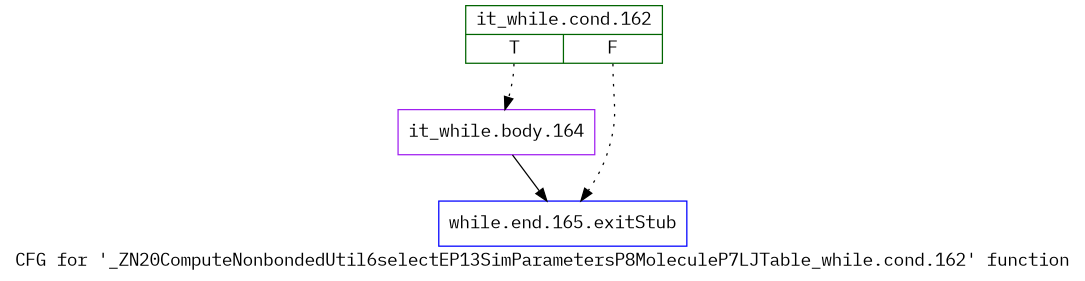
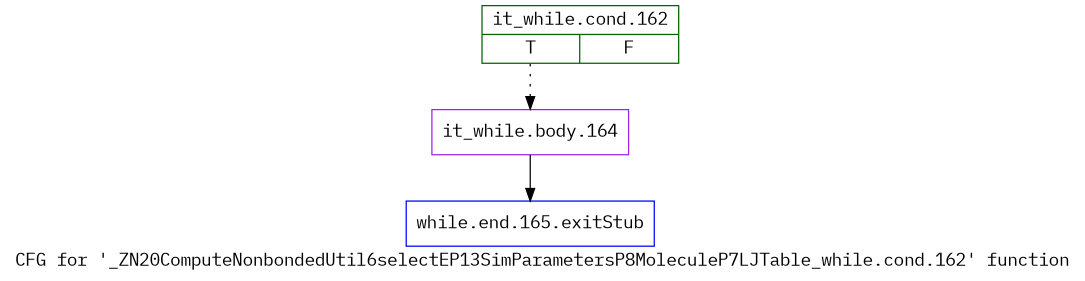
(613, 130) -> none
